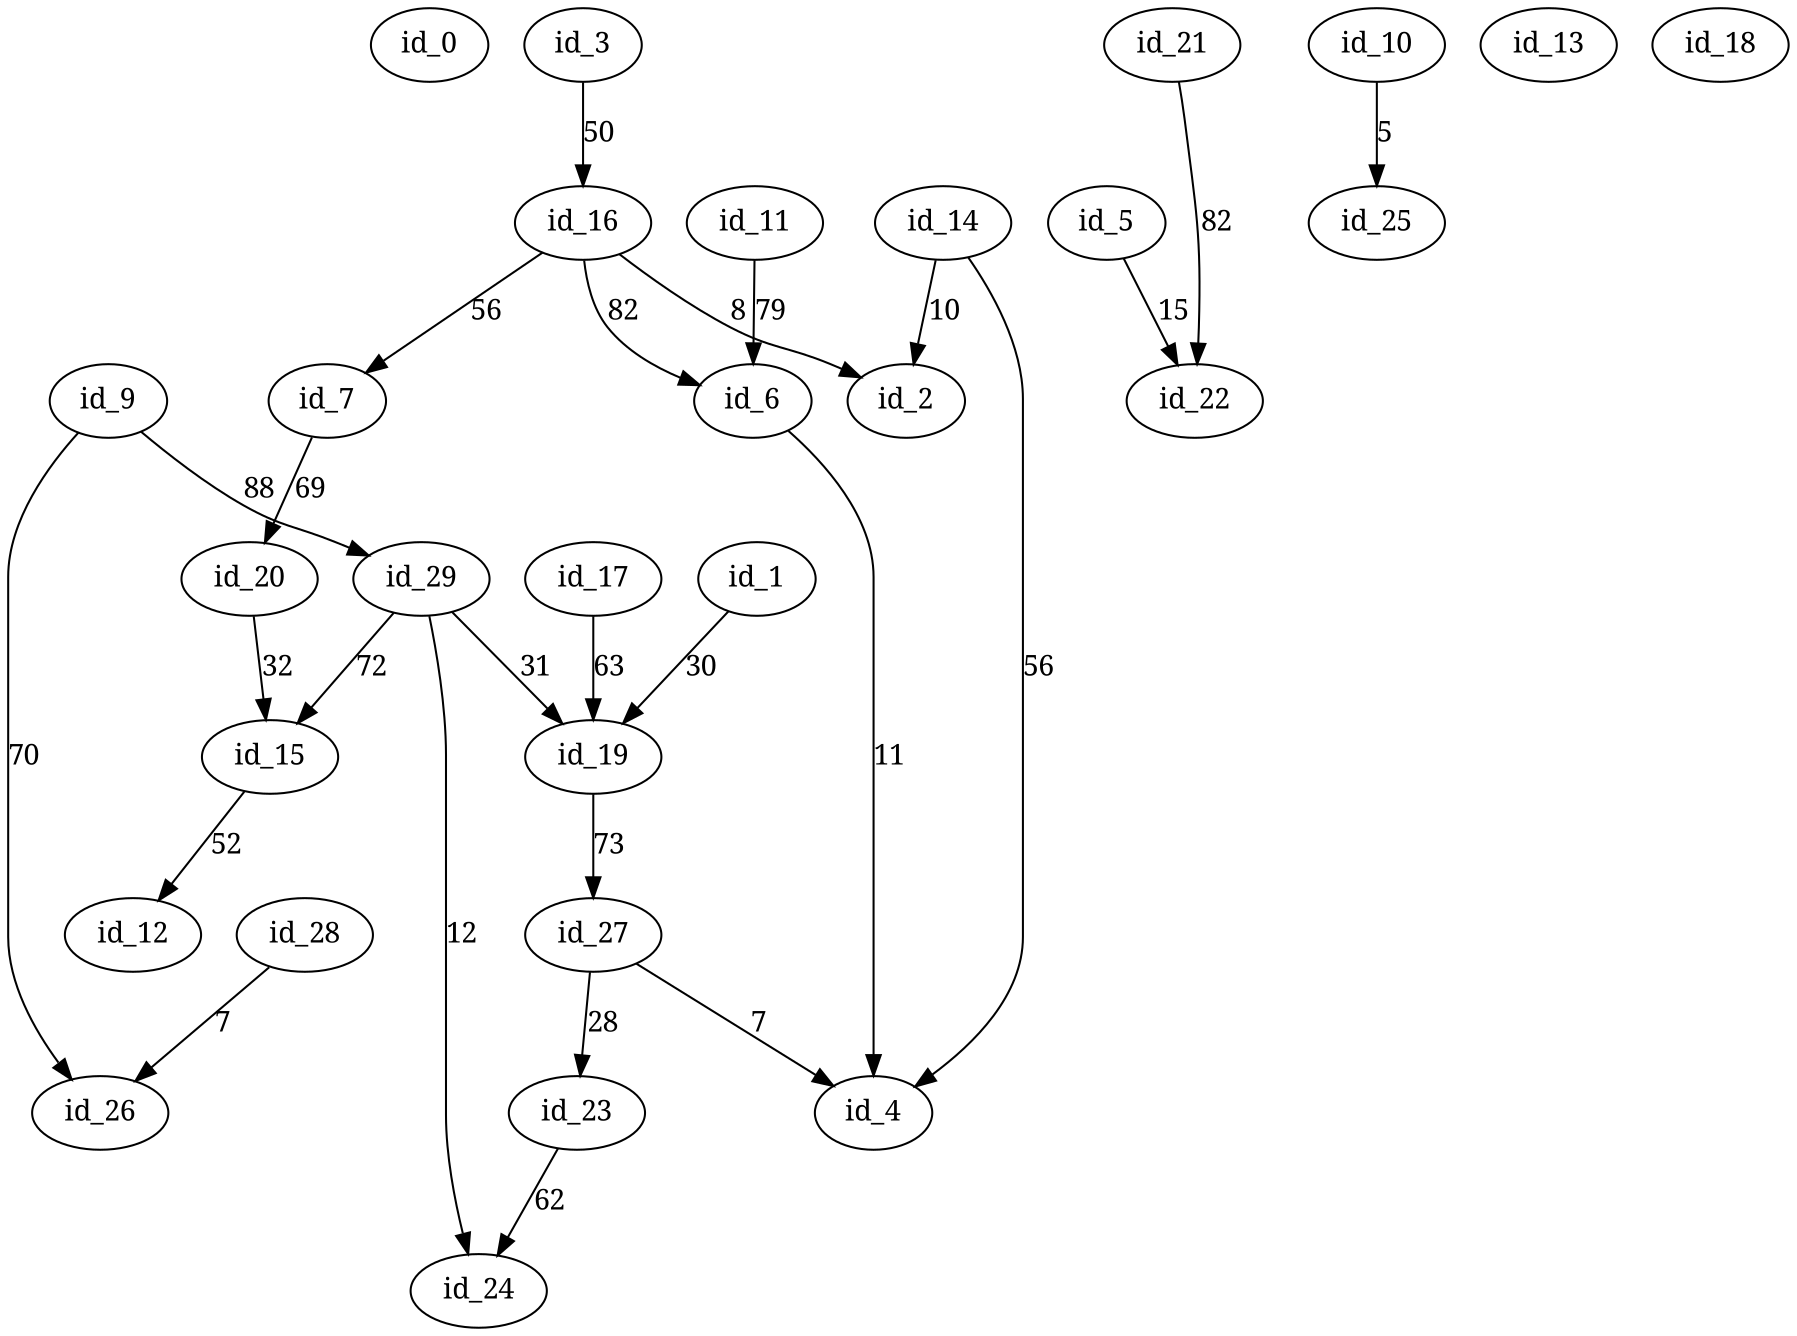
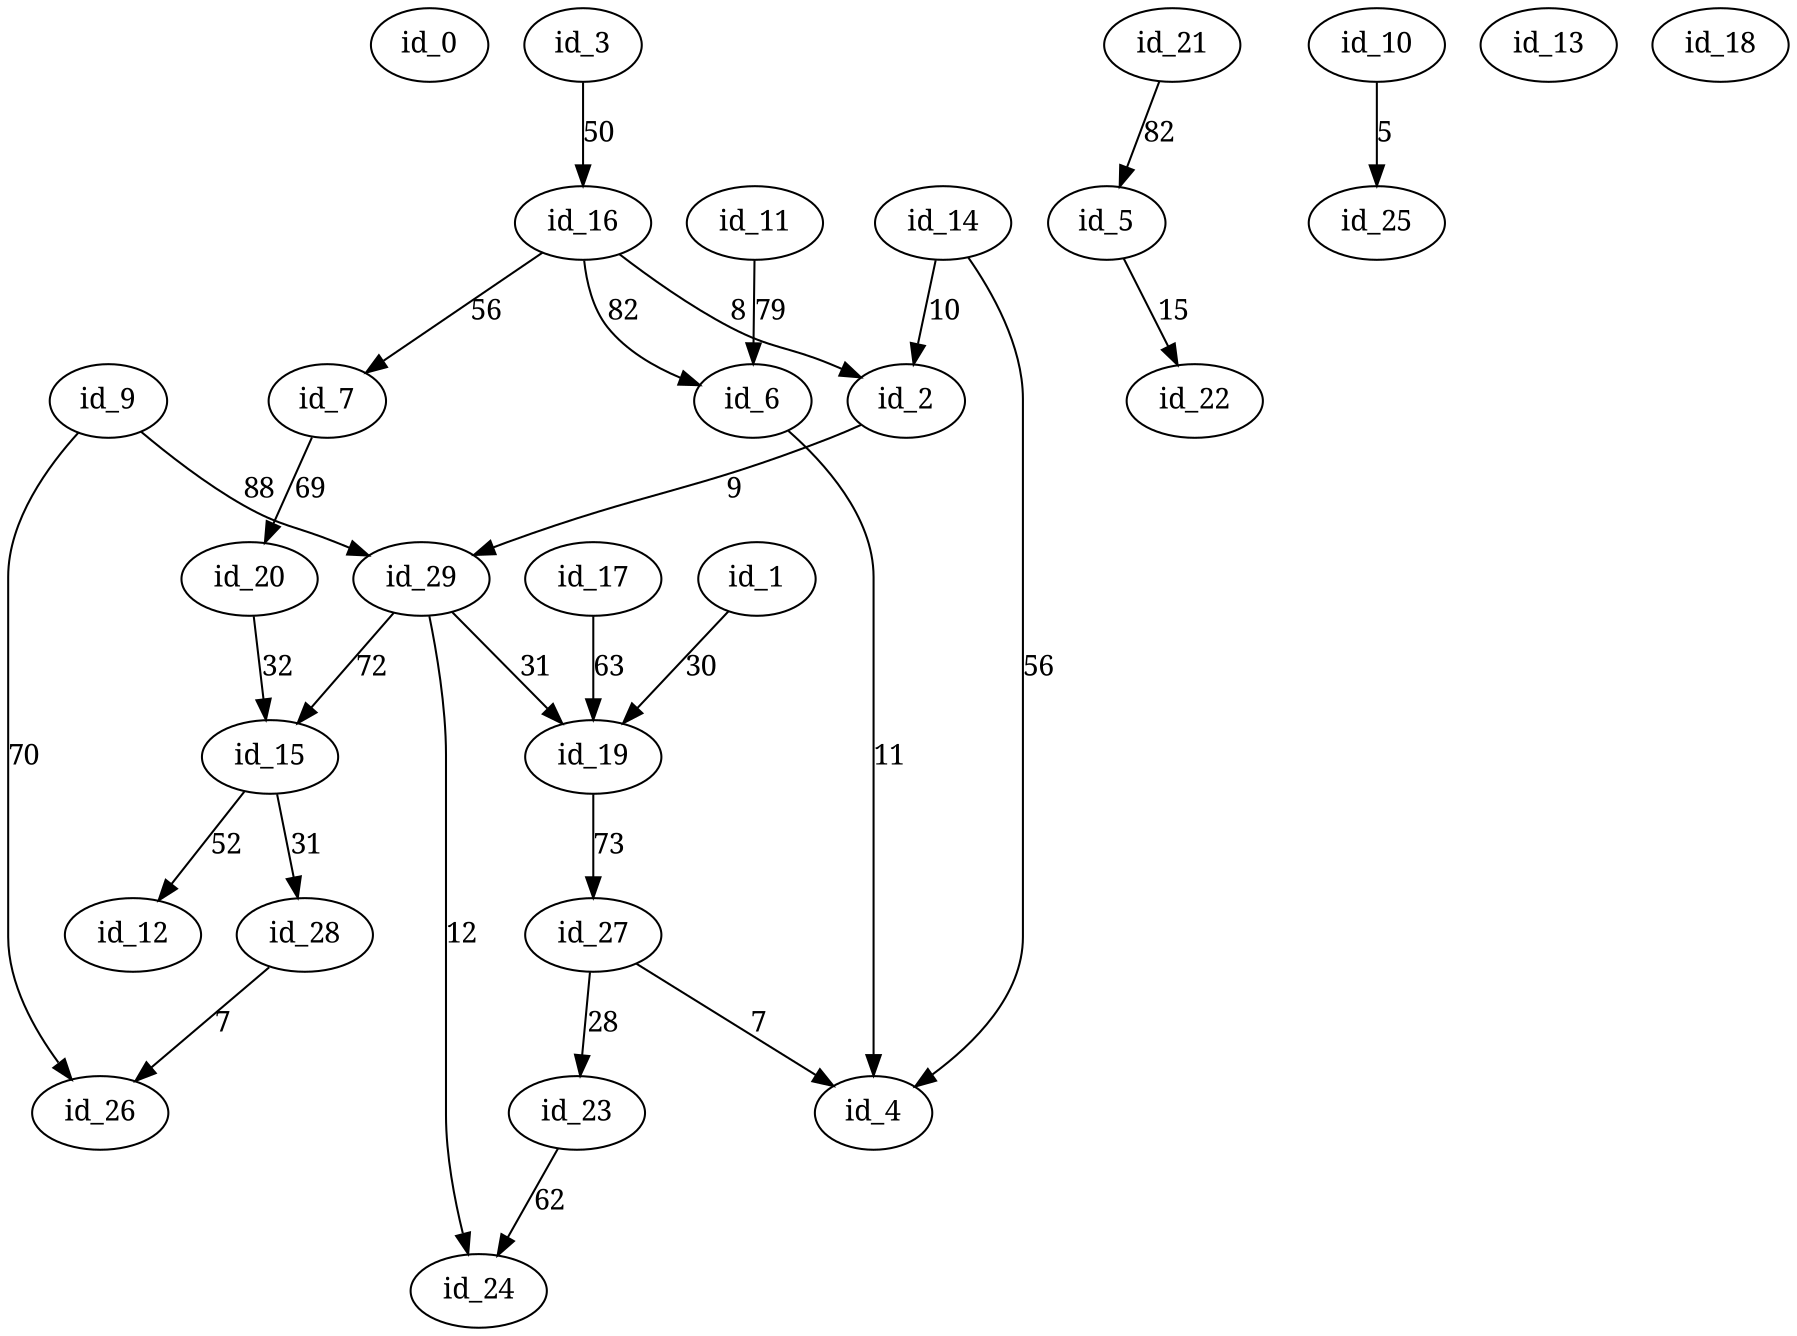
(1196, 212) -> (1143, 124)
none -> (678, 489)
none -> (285, 836)
